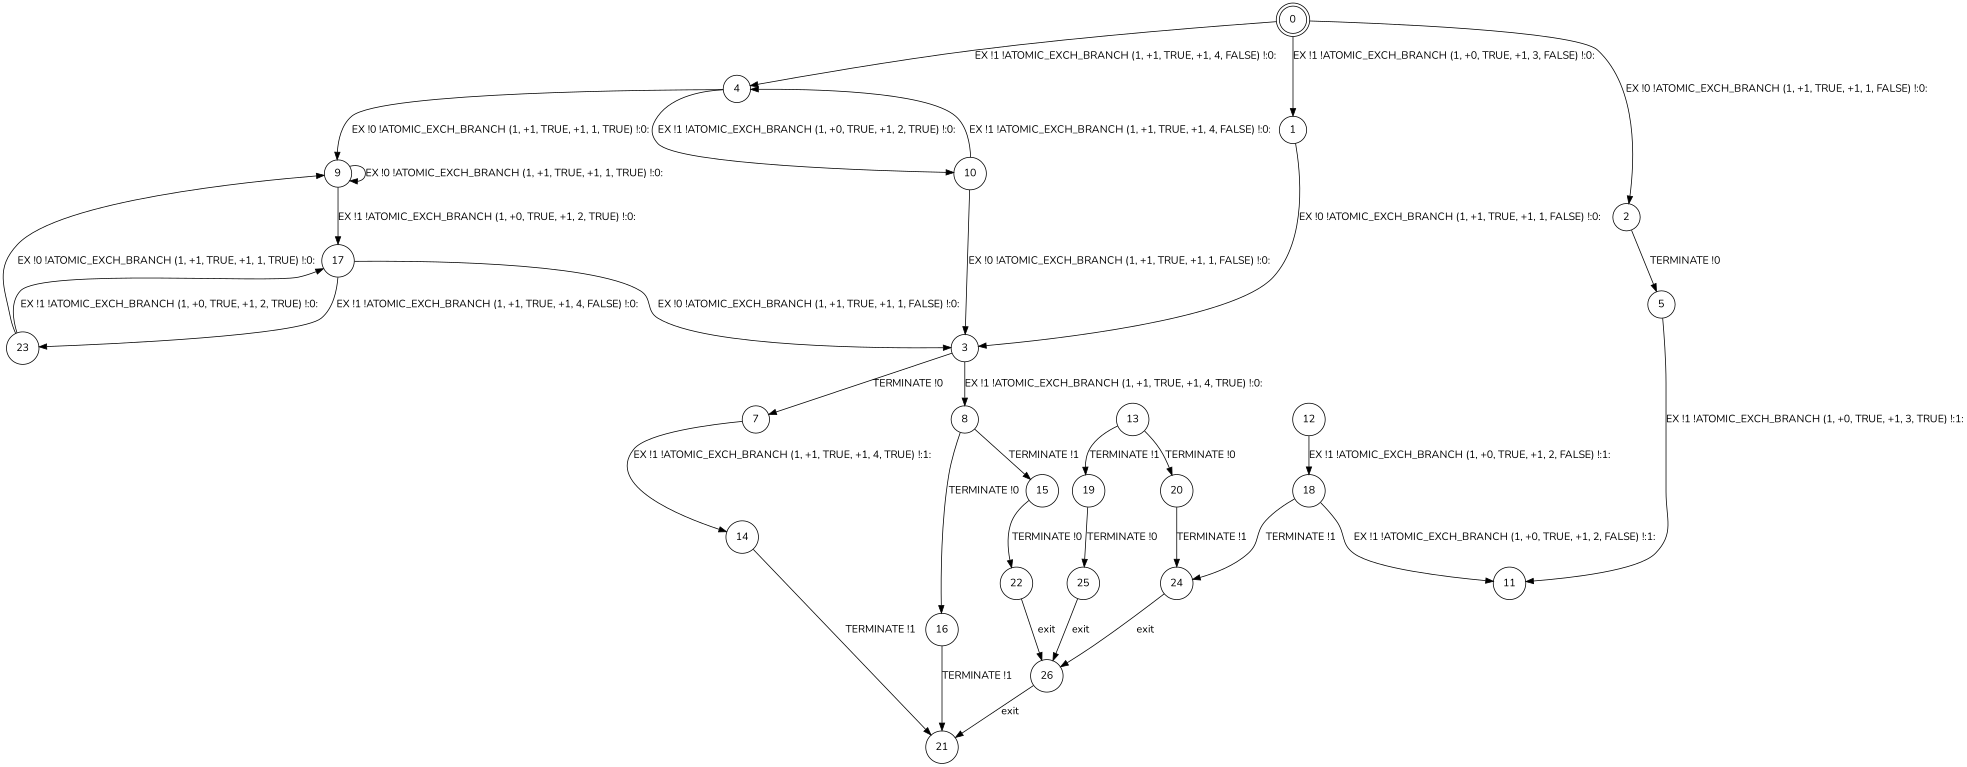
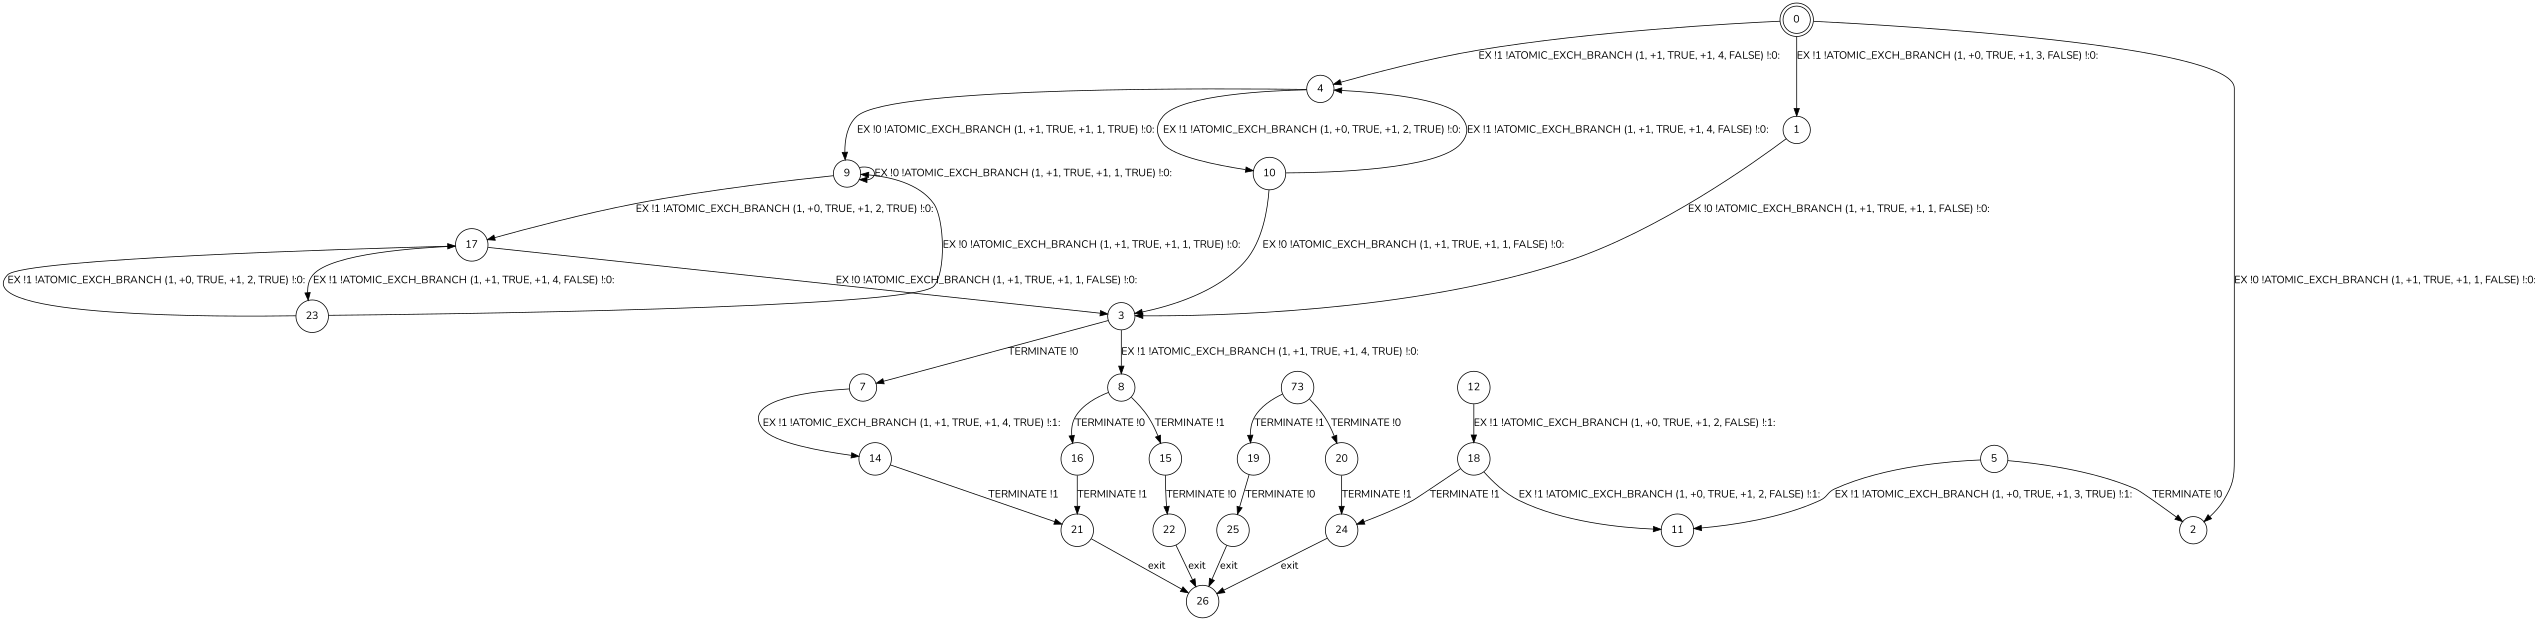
(1643, 257) -> (2097, 476)
(1133, 419) -> (1298, 388)
(998, 709) -> (1137, 564)
